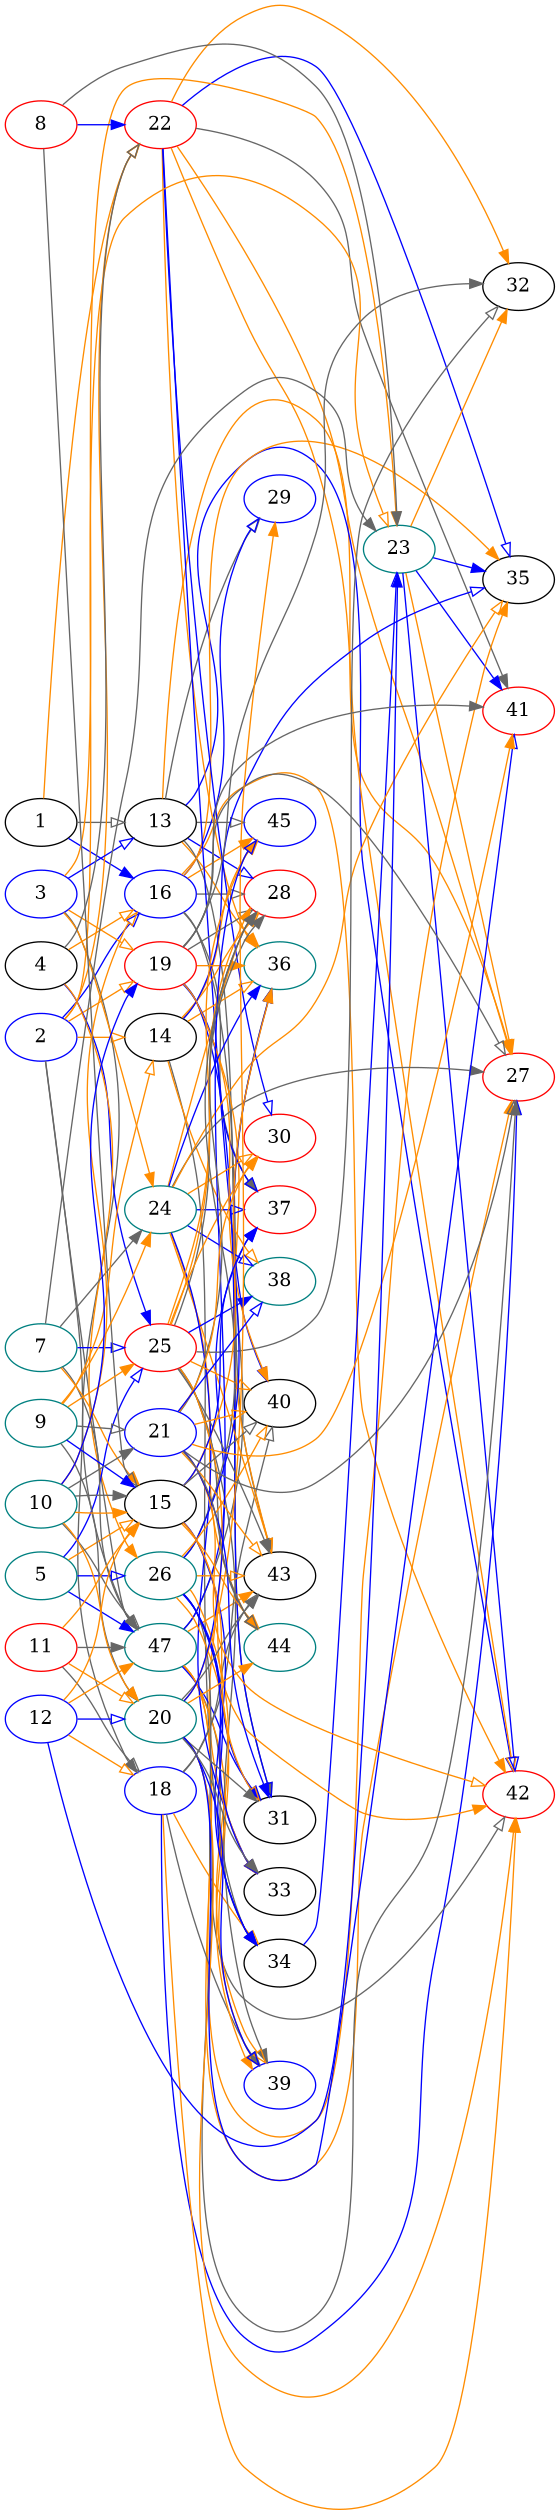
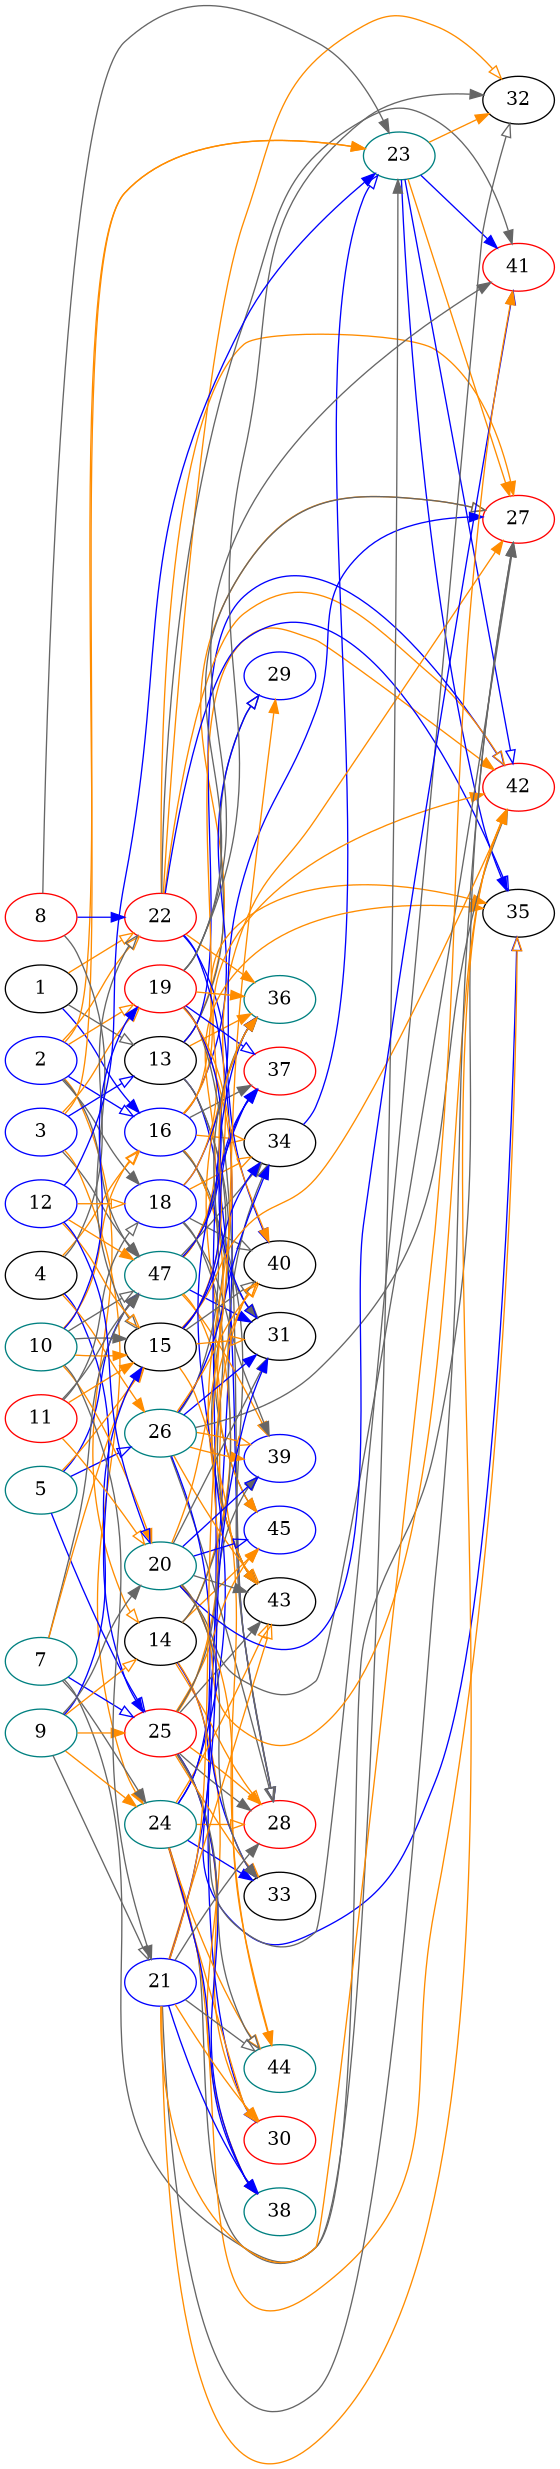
(364, 49) -> (214, 365)
none -> (213, 1137)
(236, 1283) -> (217, 1221)
